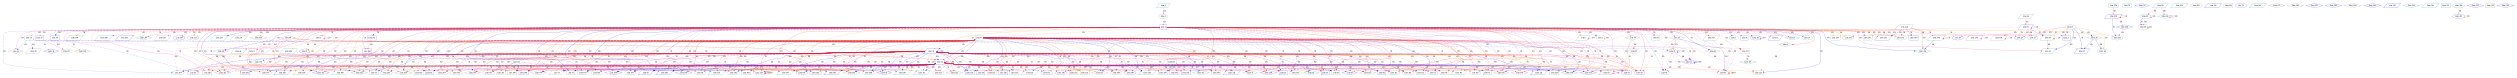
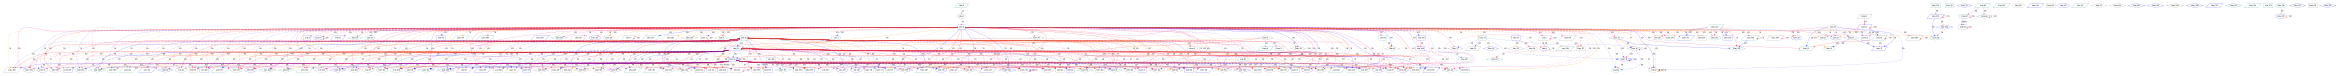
(1773, 58) -> (852, 53)
